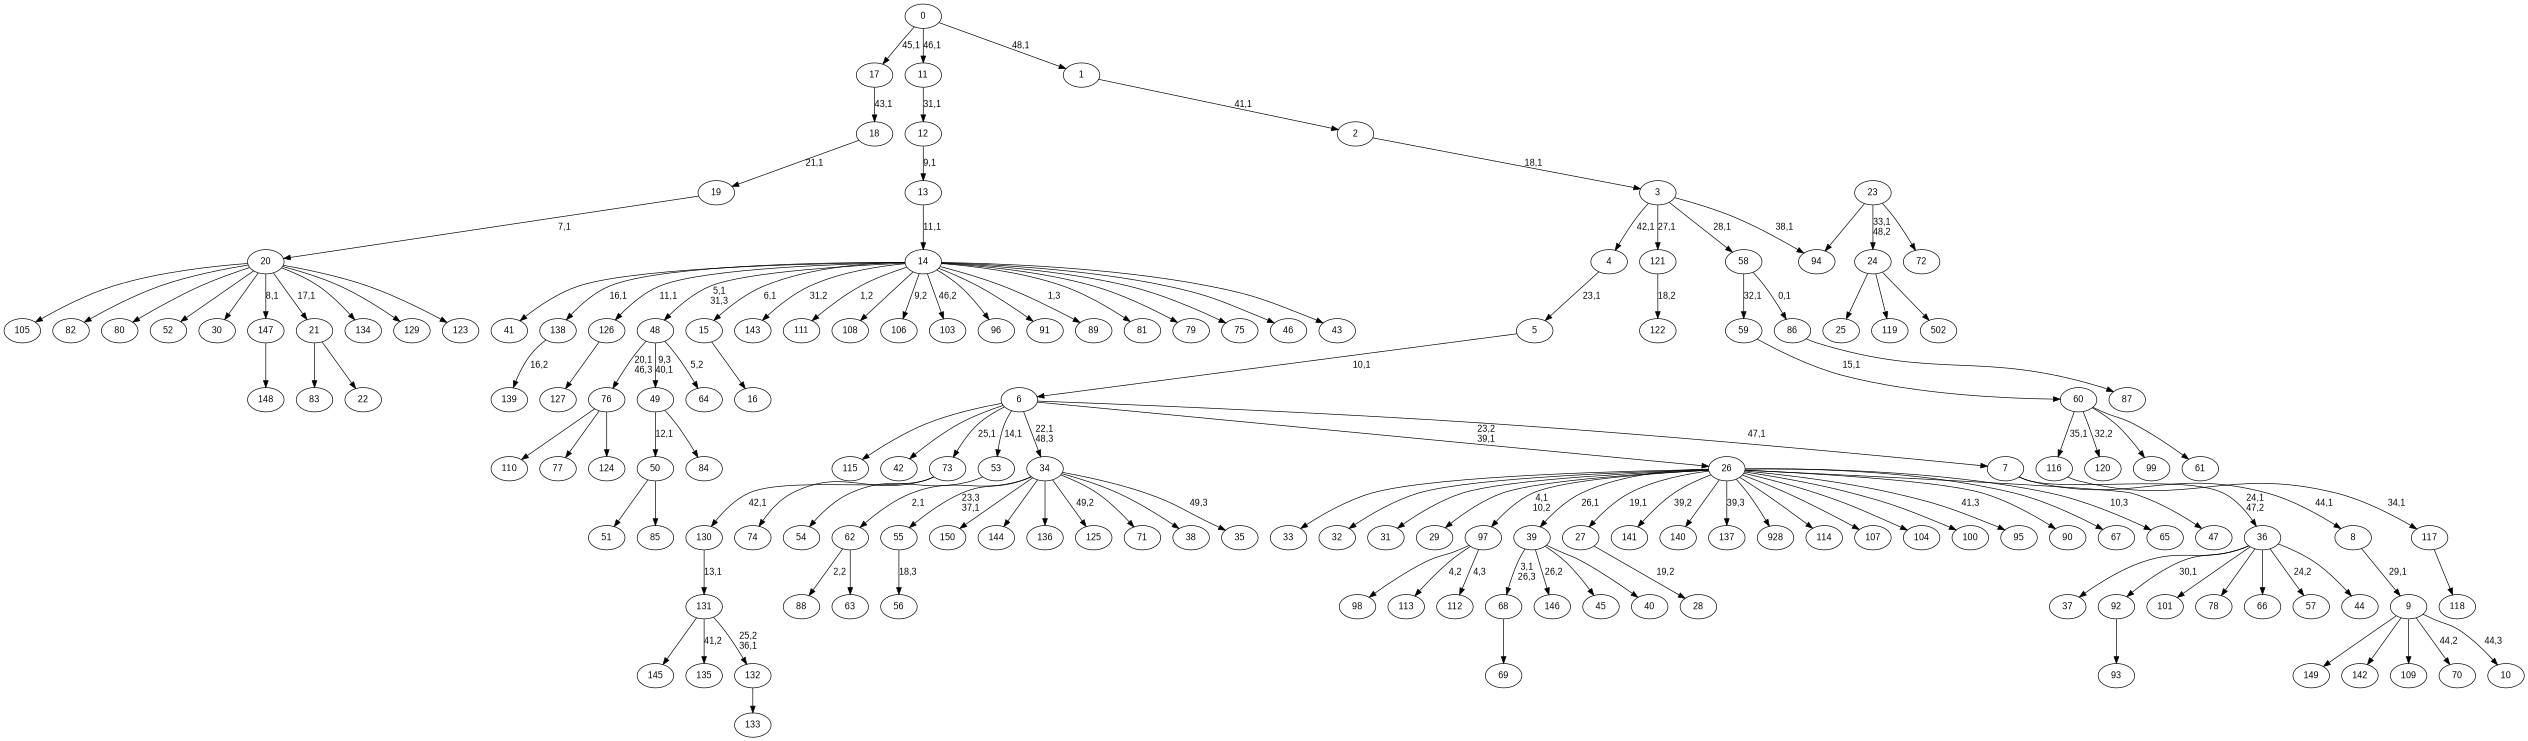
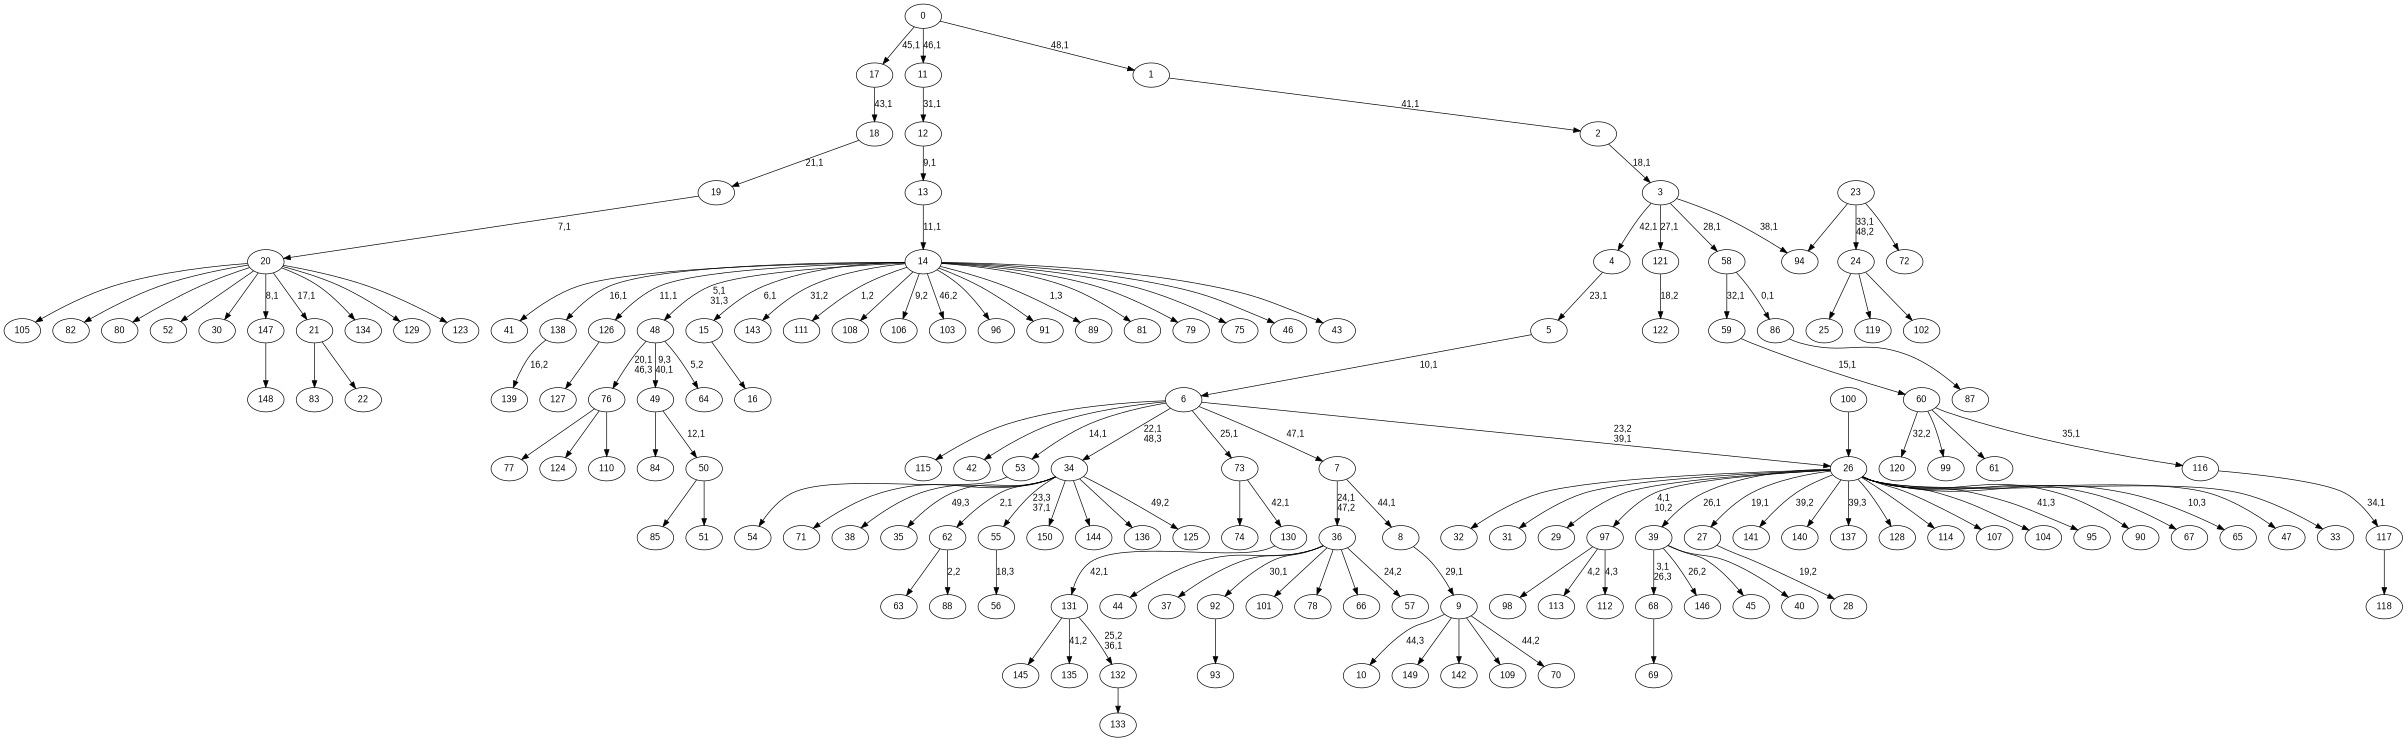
(1939, 331) -> (1922, 331)
(1849, 492) -> (1849, 431)
(1776, 538) -> (1897, 538)
(713, 572) -> (1099, 572)
